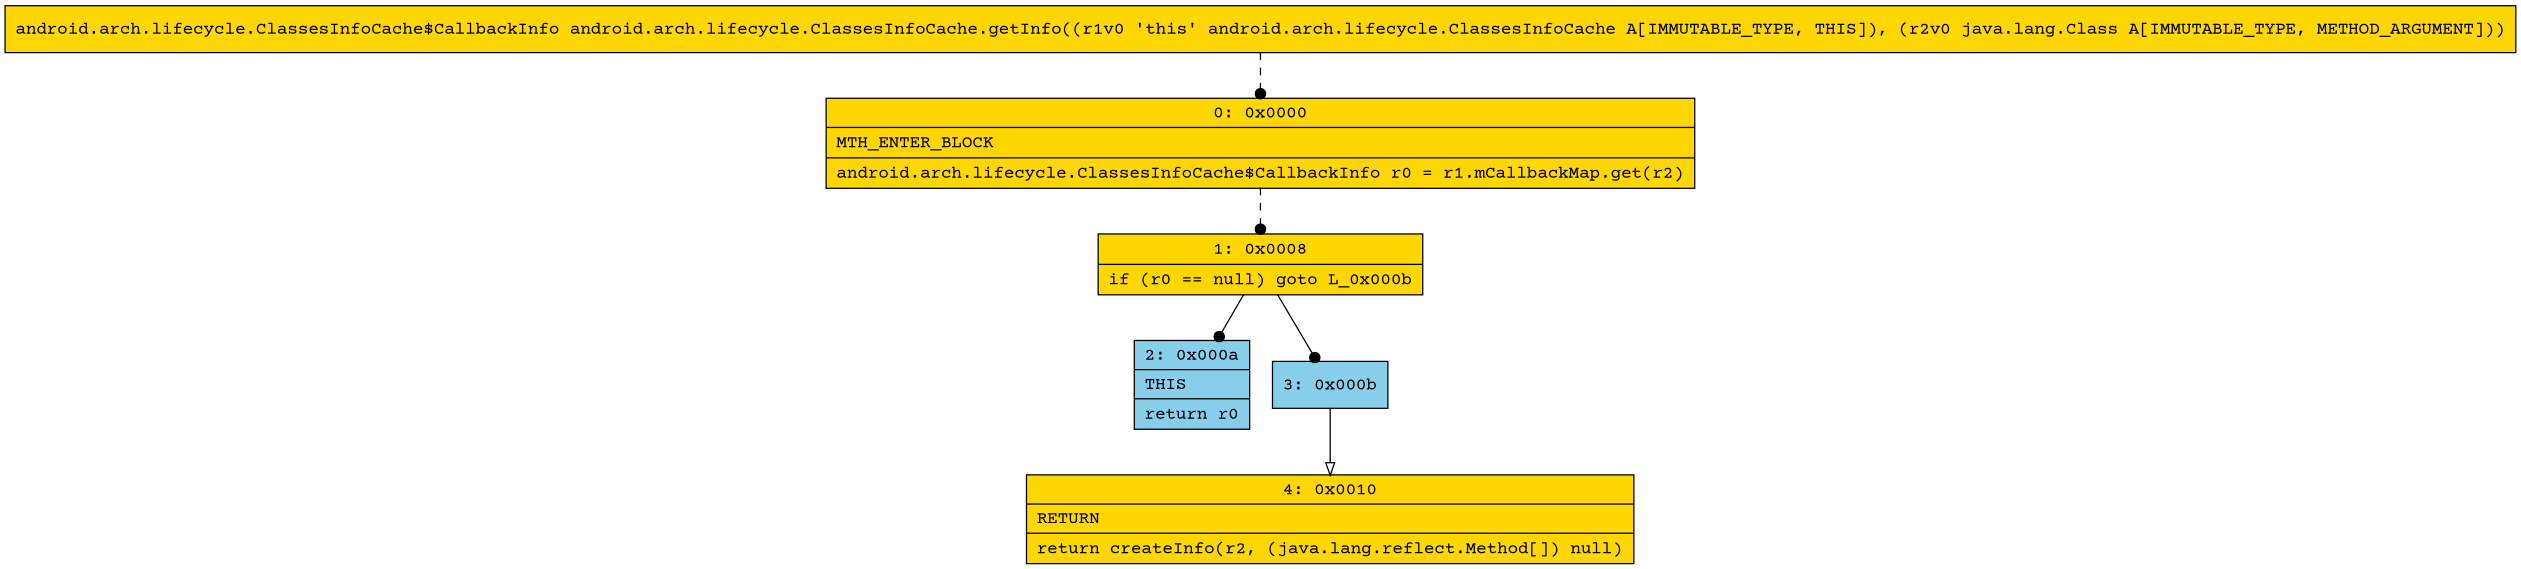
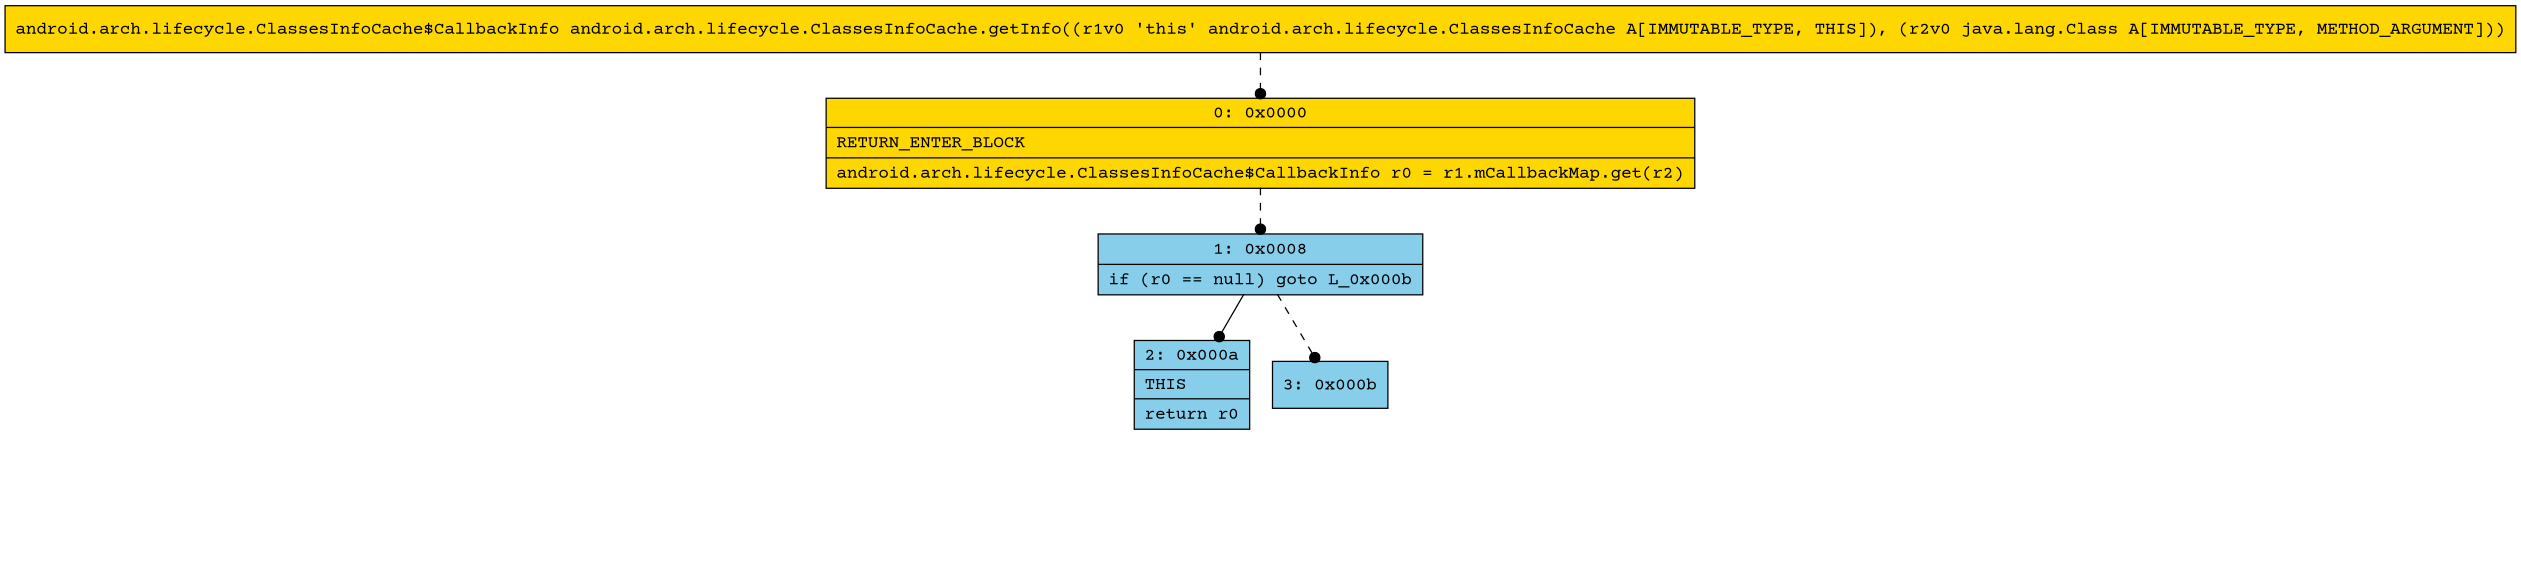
(915, 142) -> (931, 142)
(1260, 264) -> (1260, 264)
(1295, 324) -> (1295, 324)
(1330, 519) -> none
